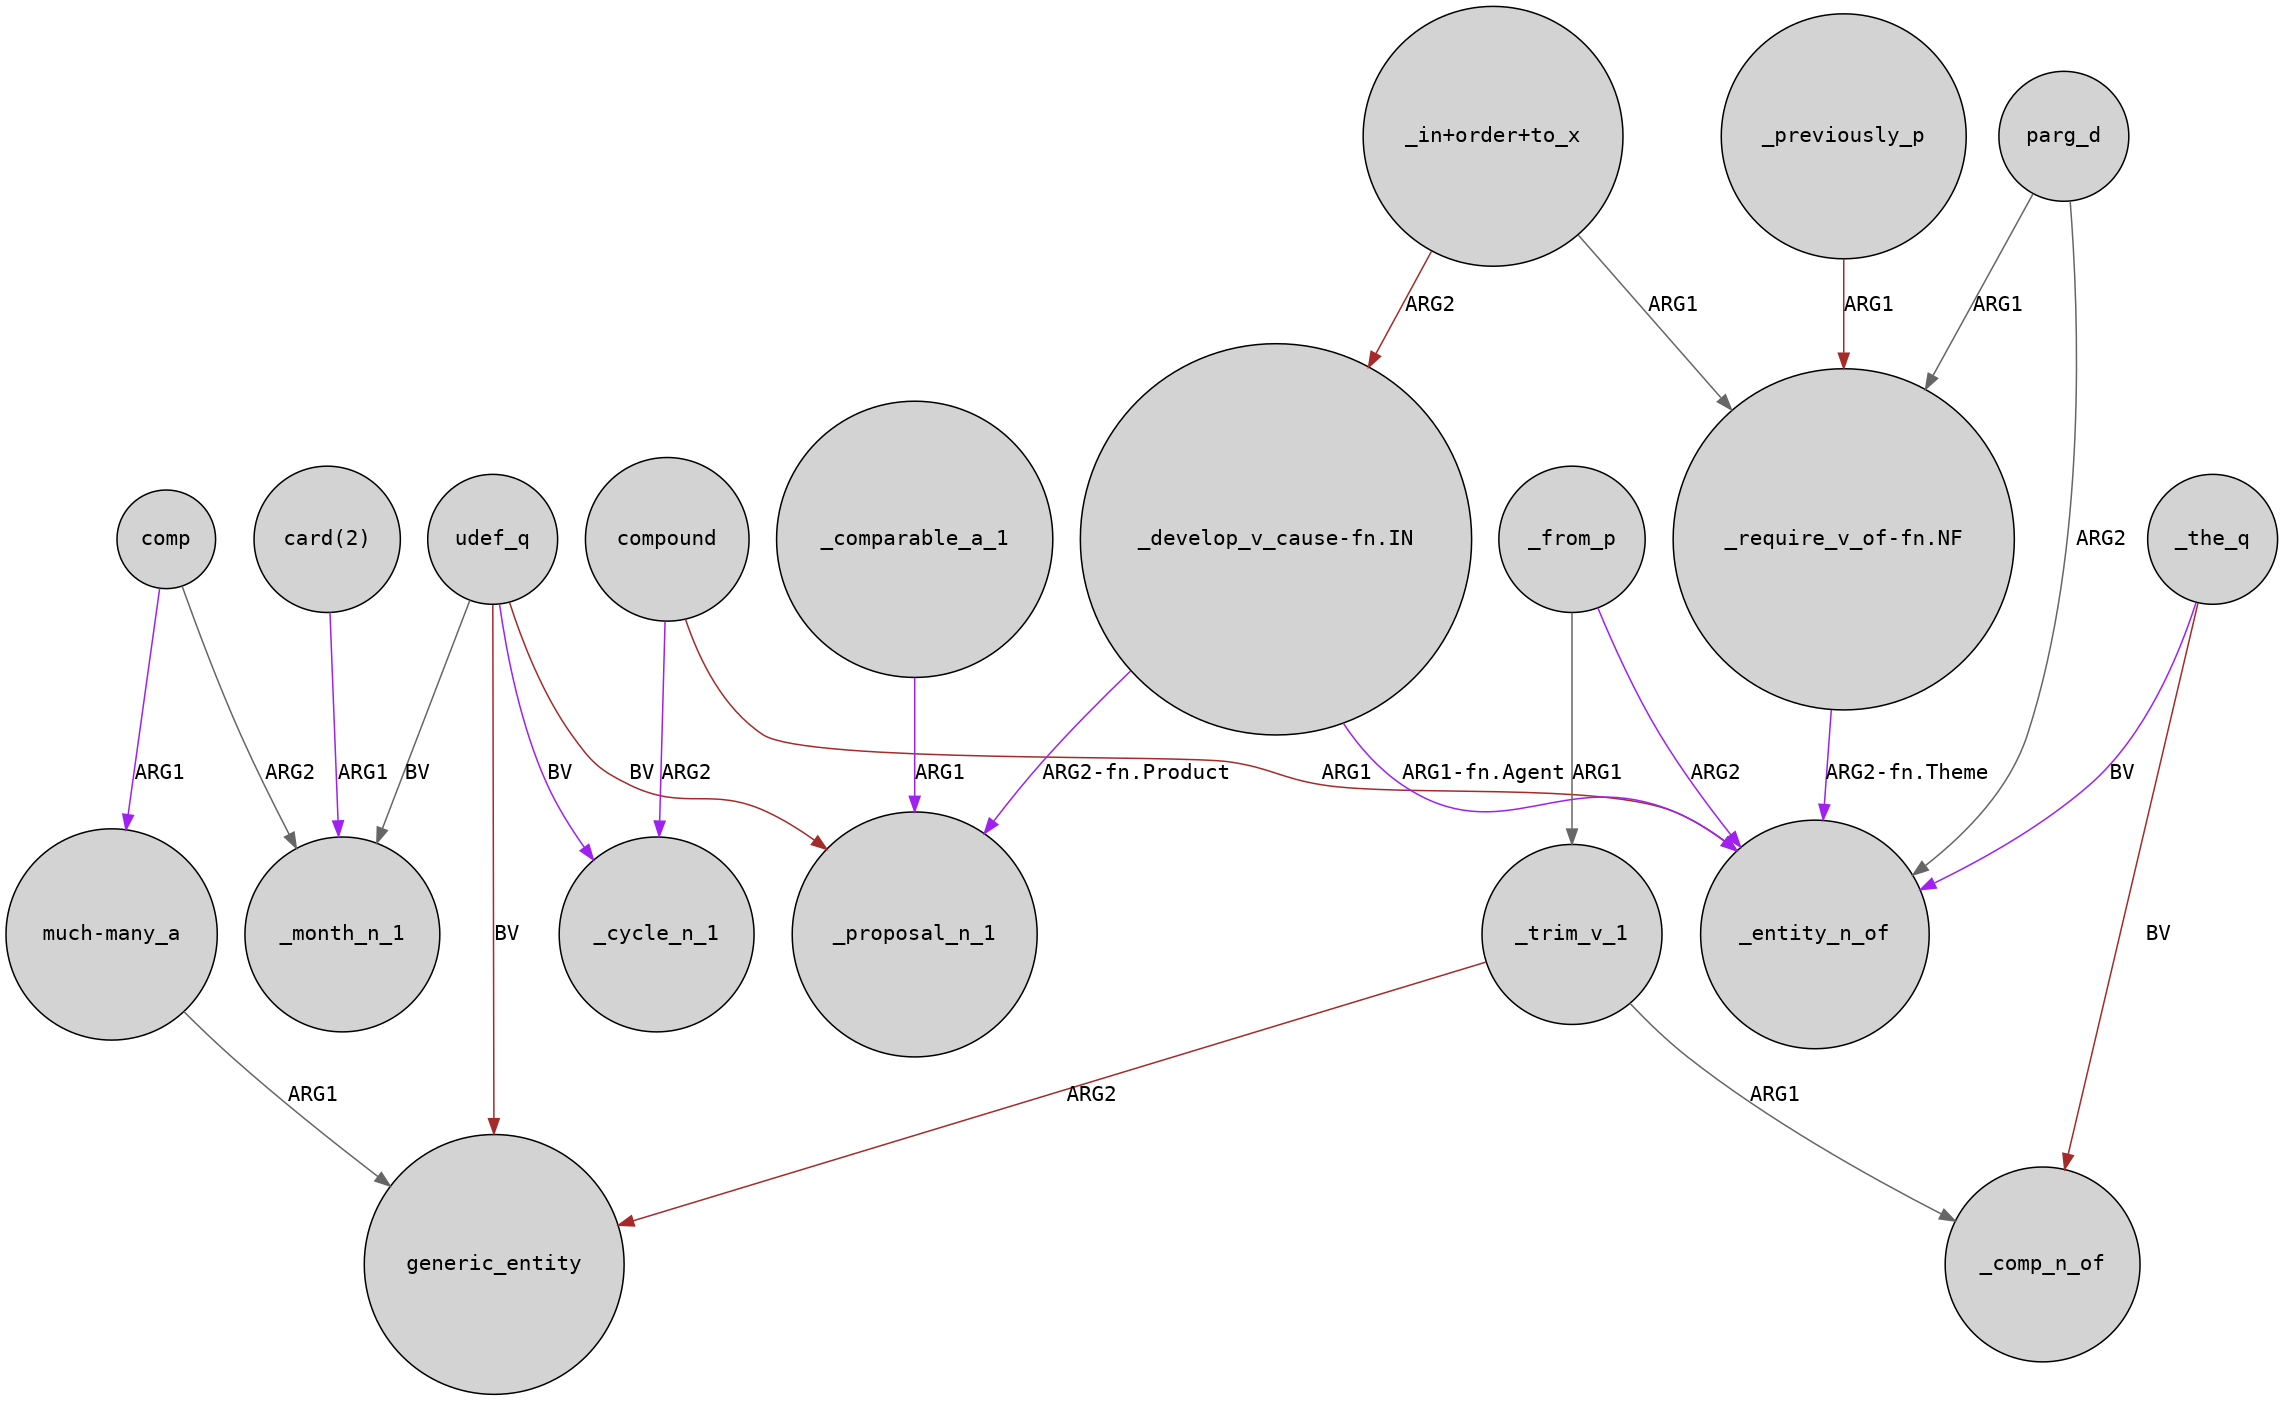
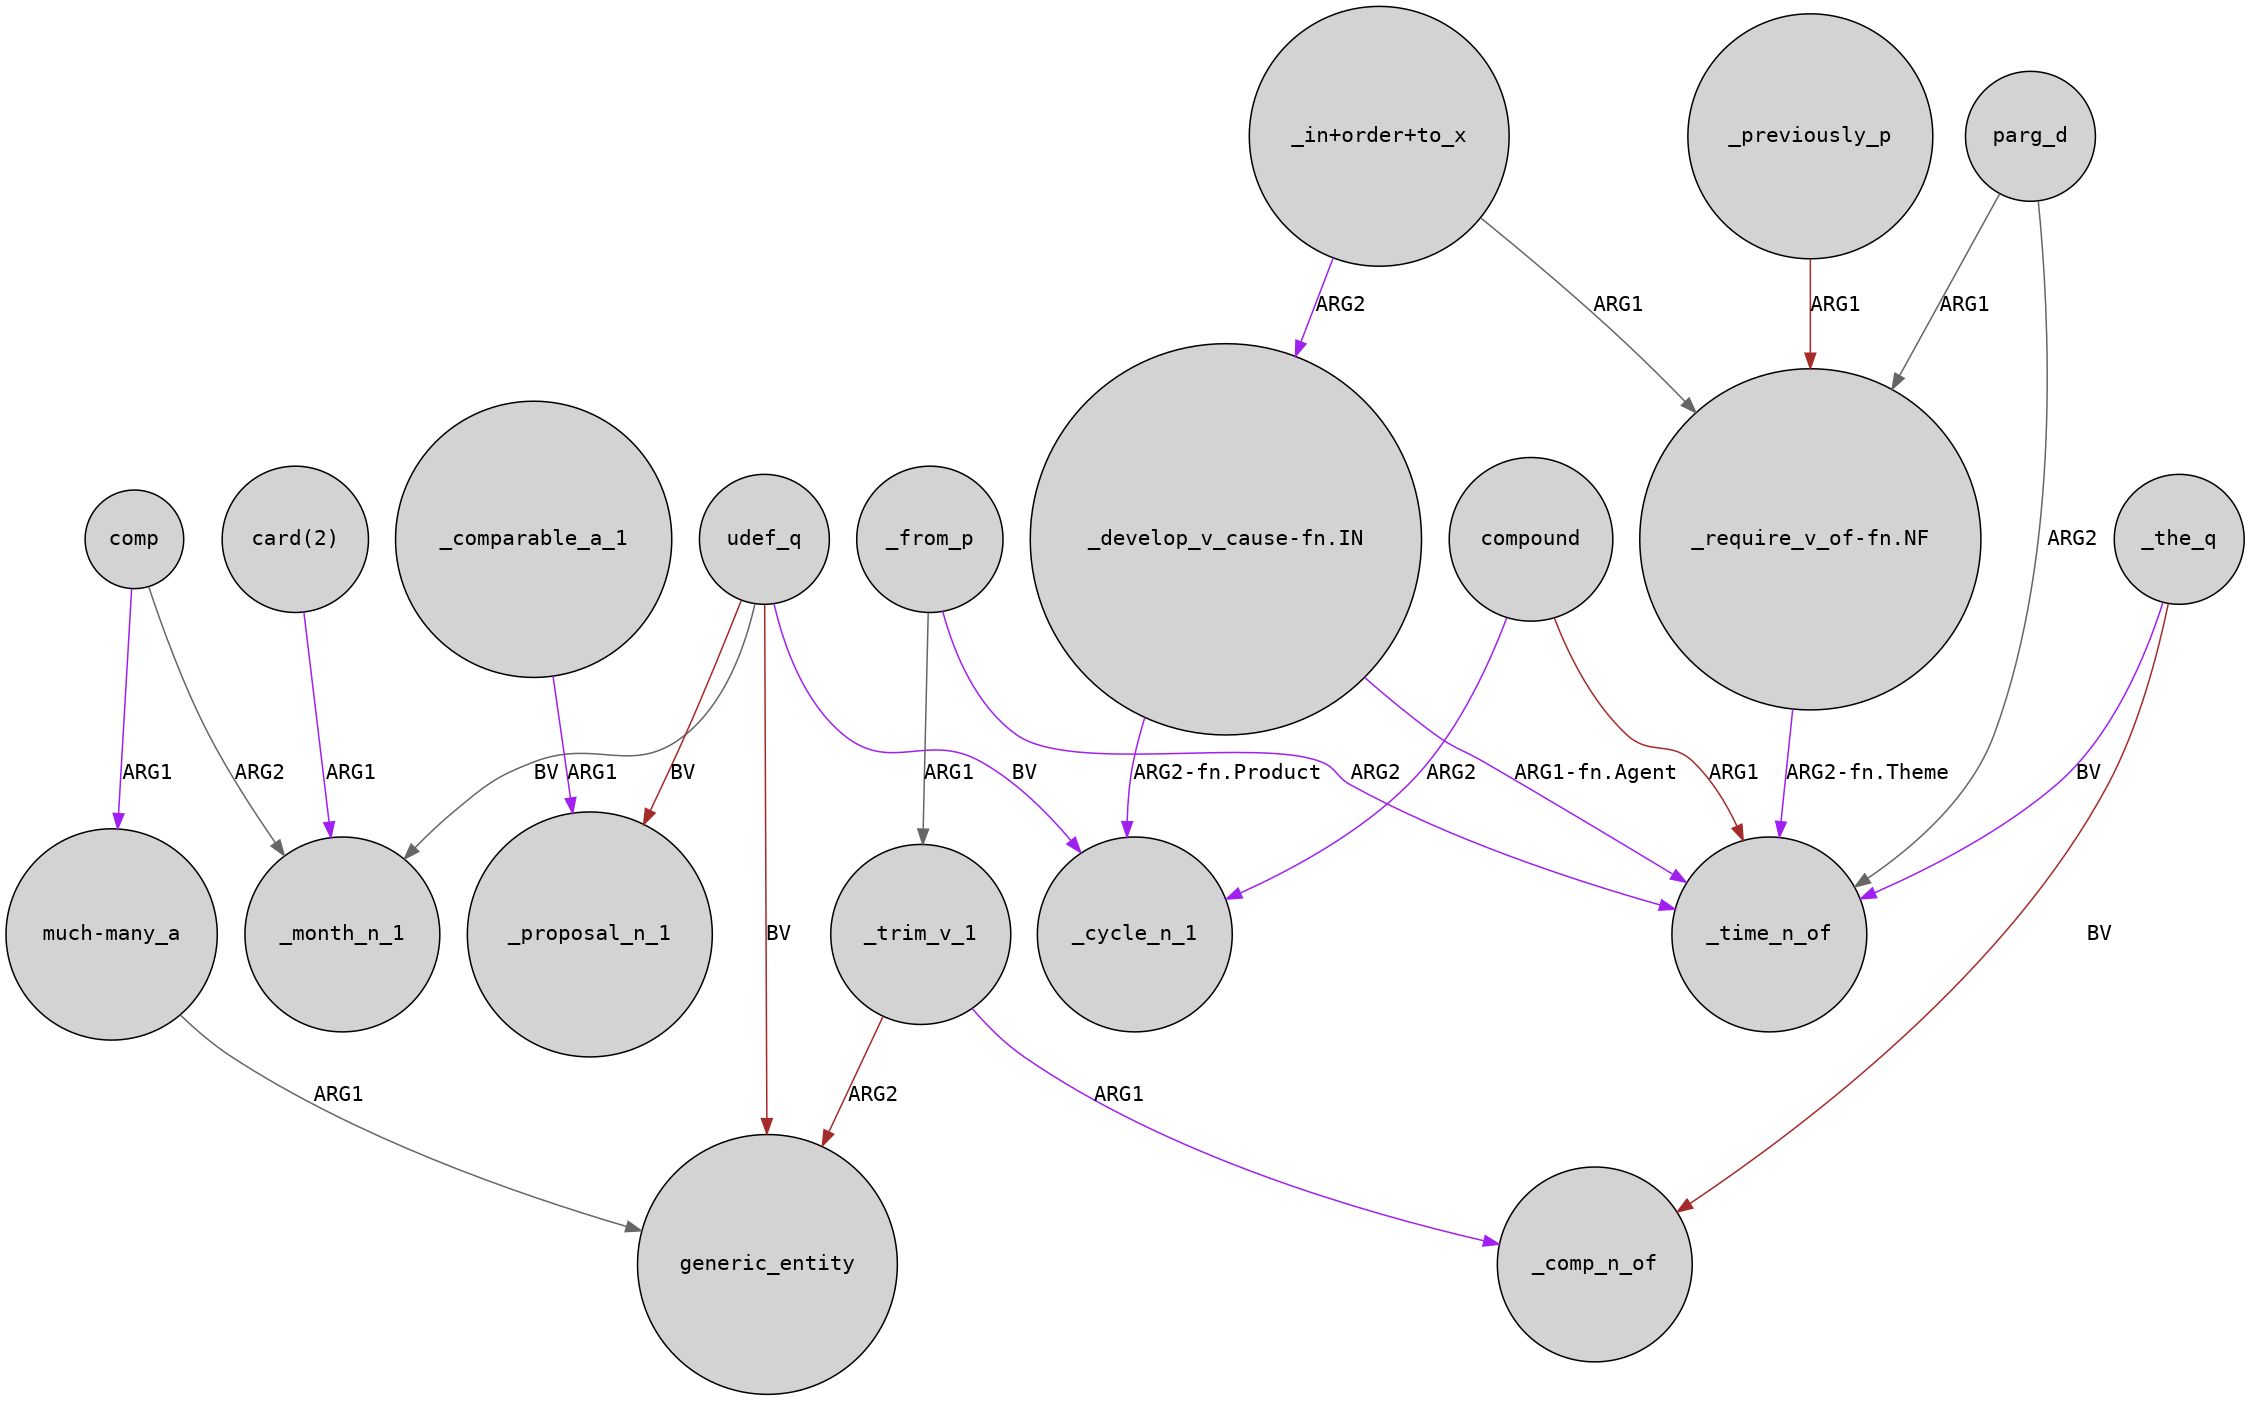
(1404, 303) -> (1317, 300)
(1059, 743) -> (1132, 769)
(1815, 934) -> (1769, 934)
(1777, 1120) -> (1213, 1156)
